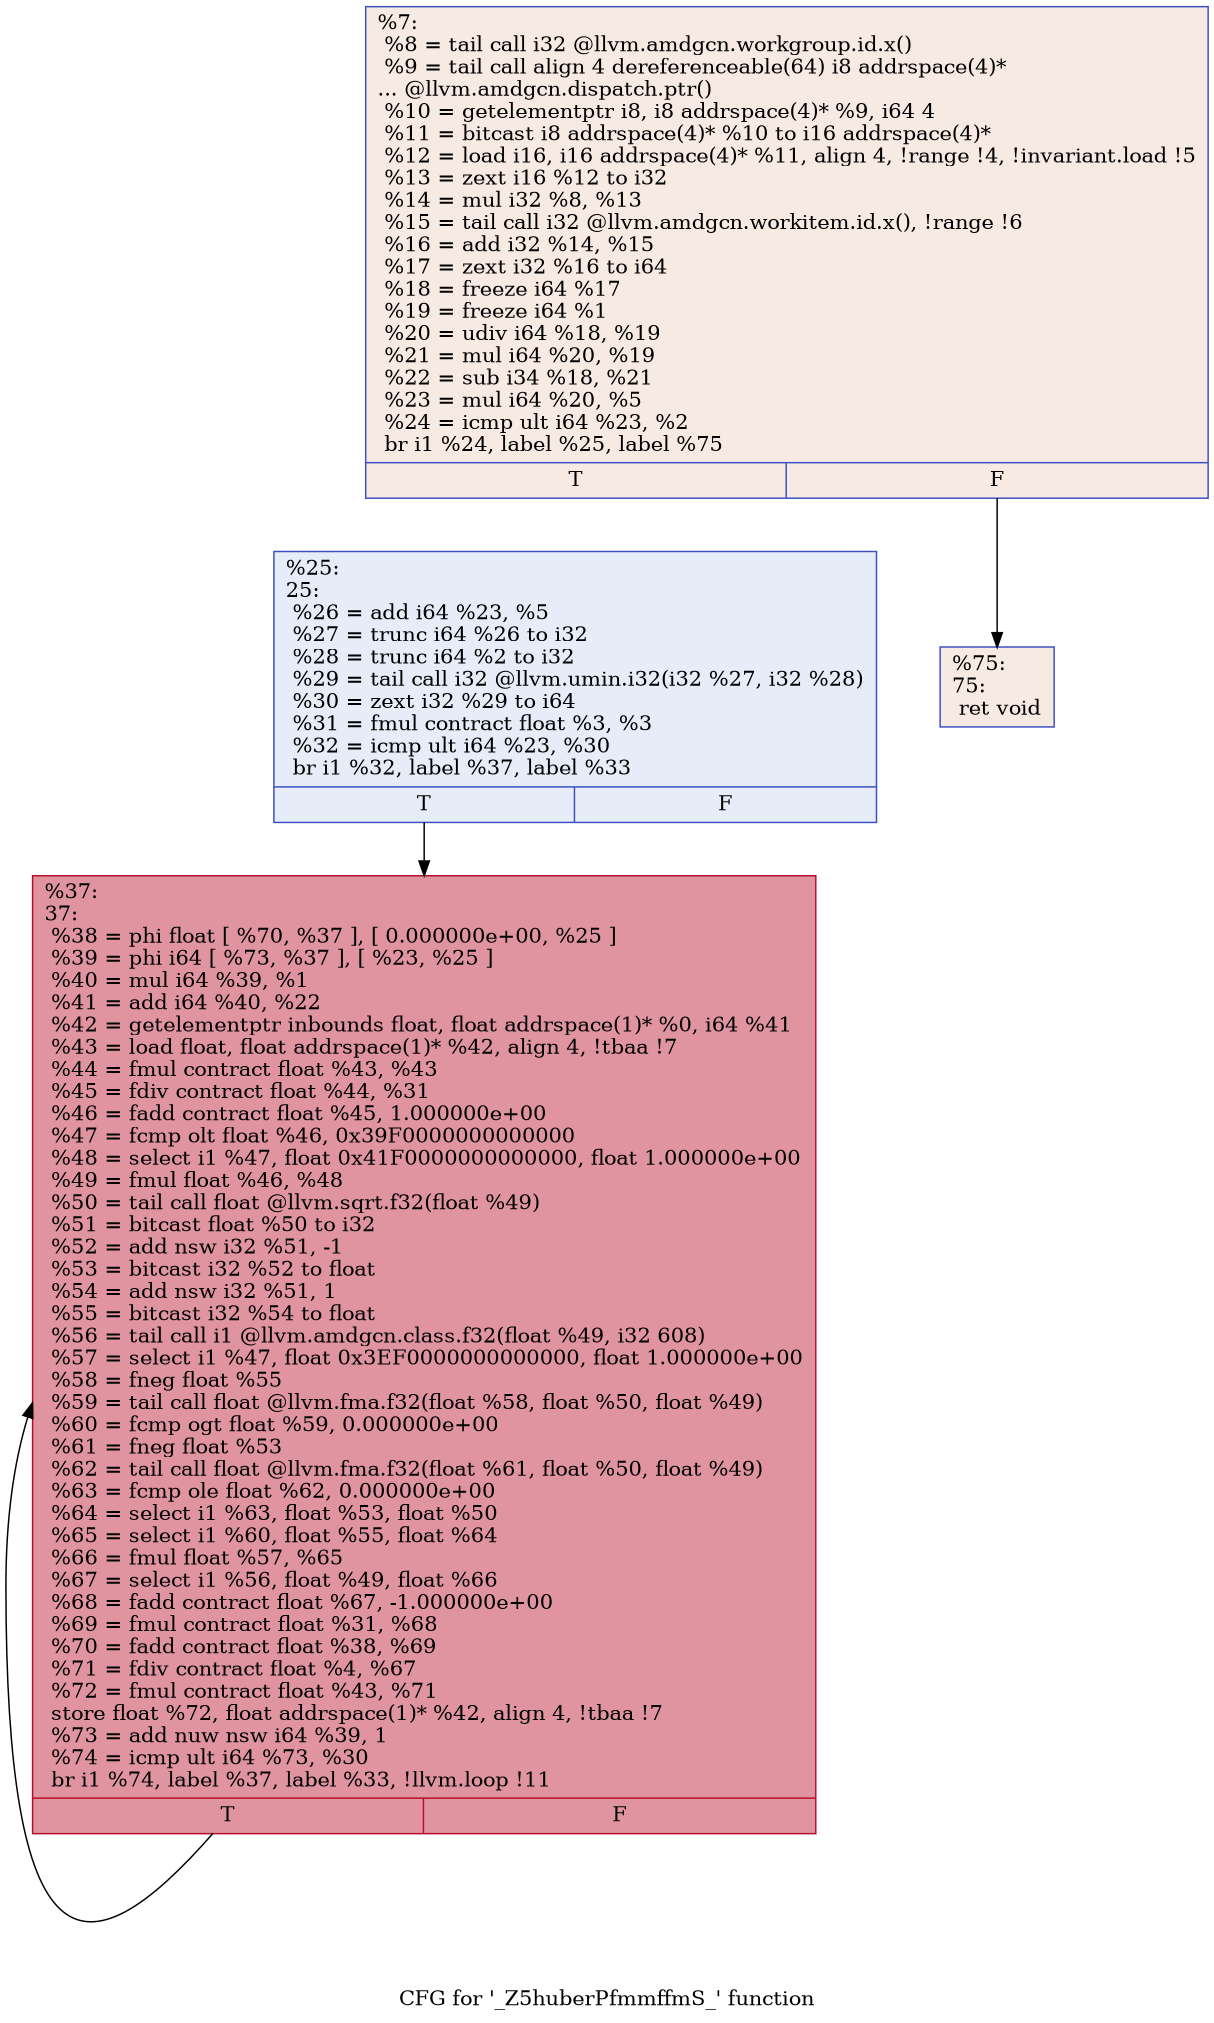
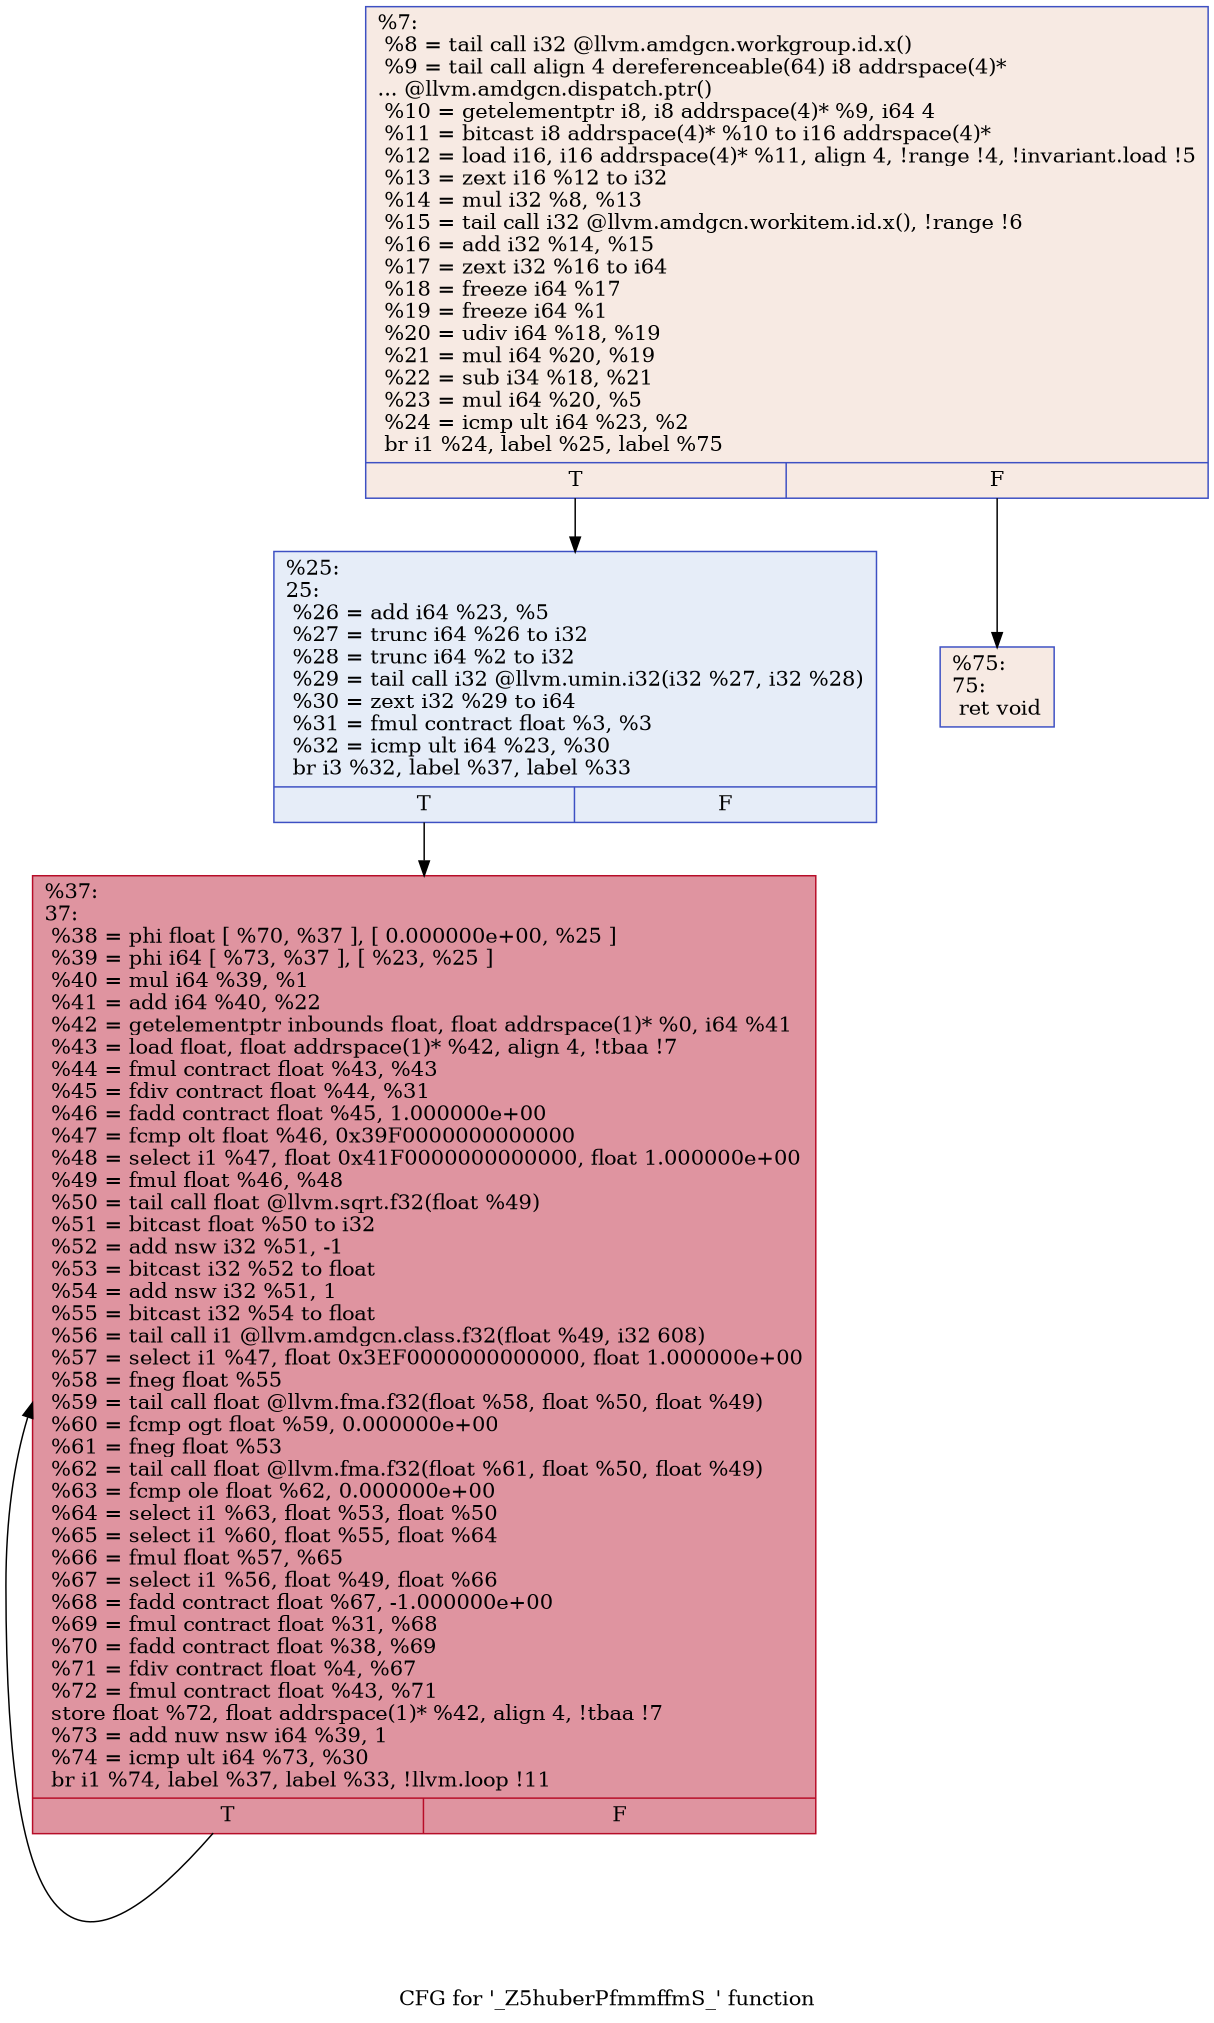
none -> (575, 518)
(459, 768) -> (459, 768)
